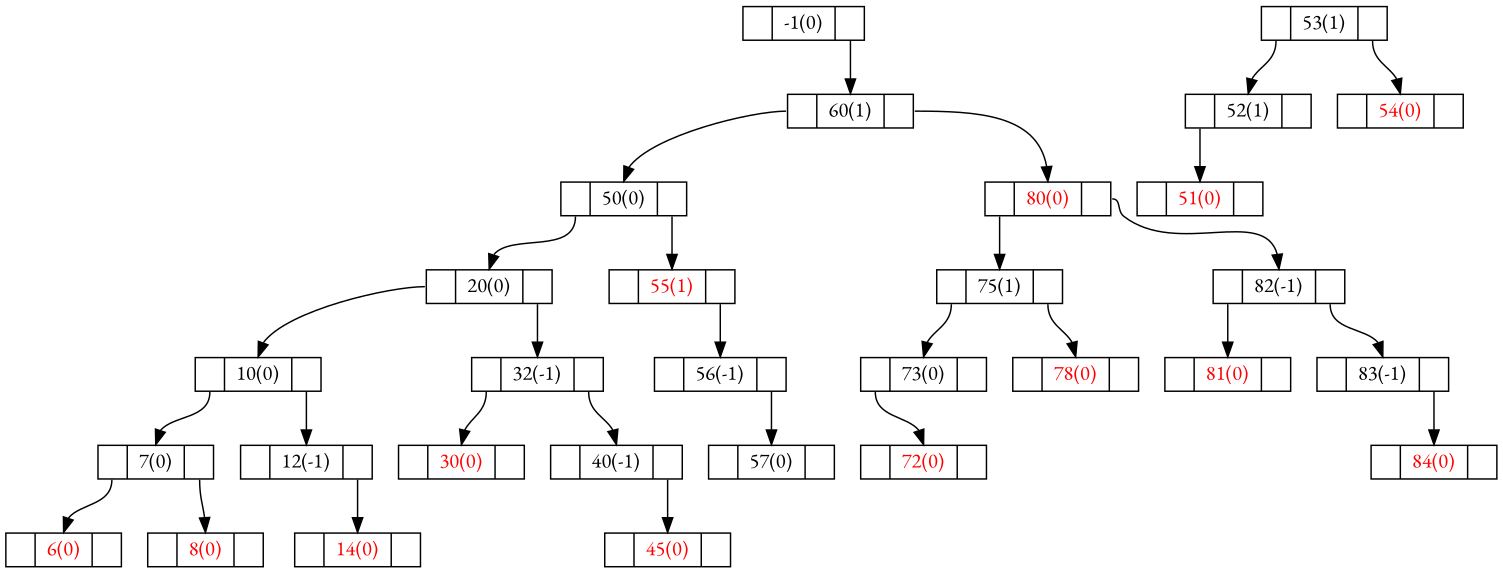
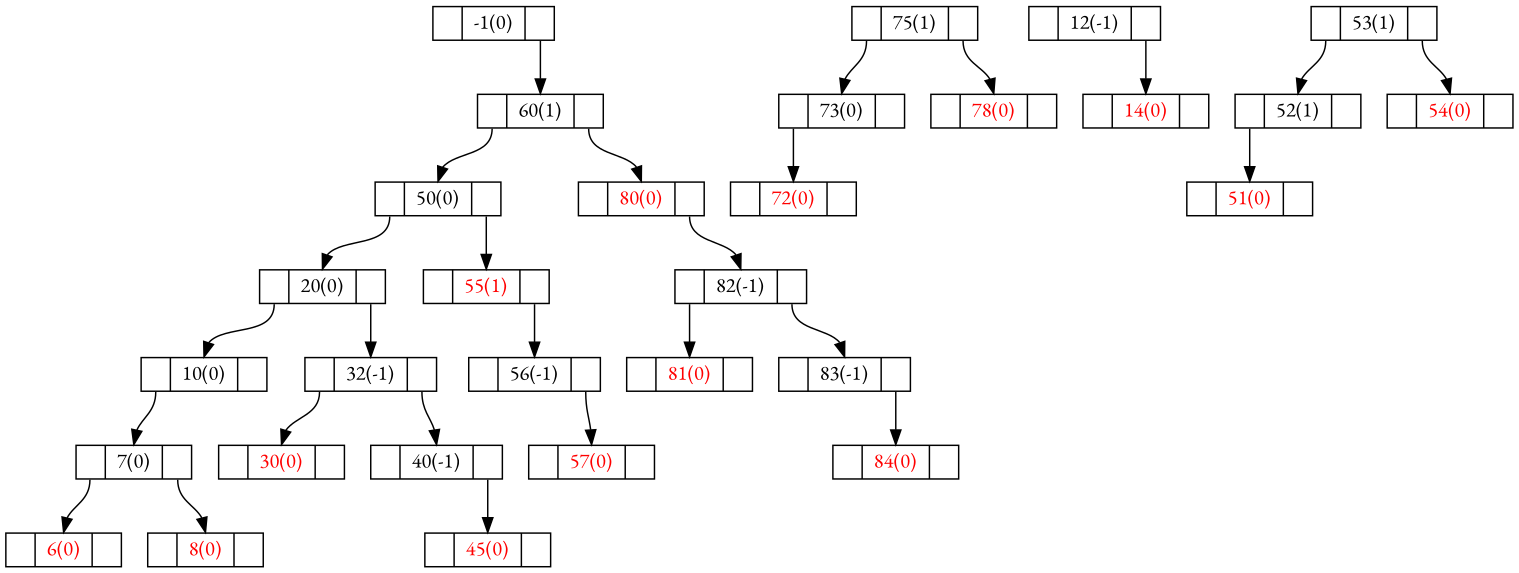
(1000, 235) -> none
(306, 411) -> none
(771, 462) -> (592, 462)
